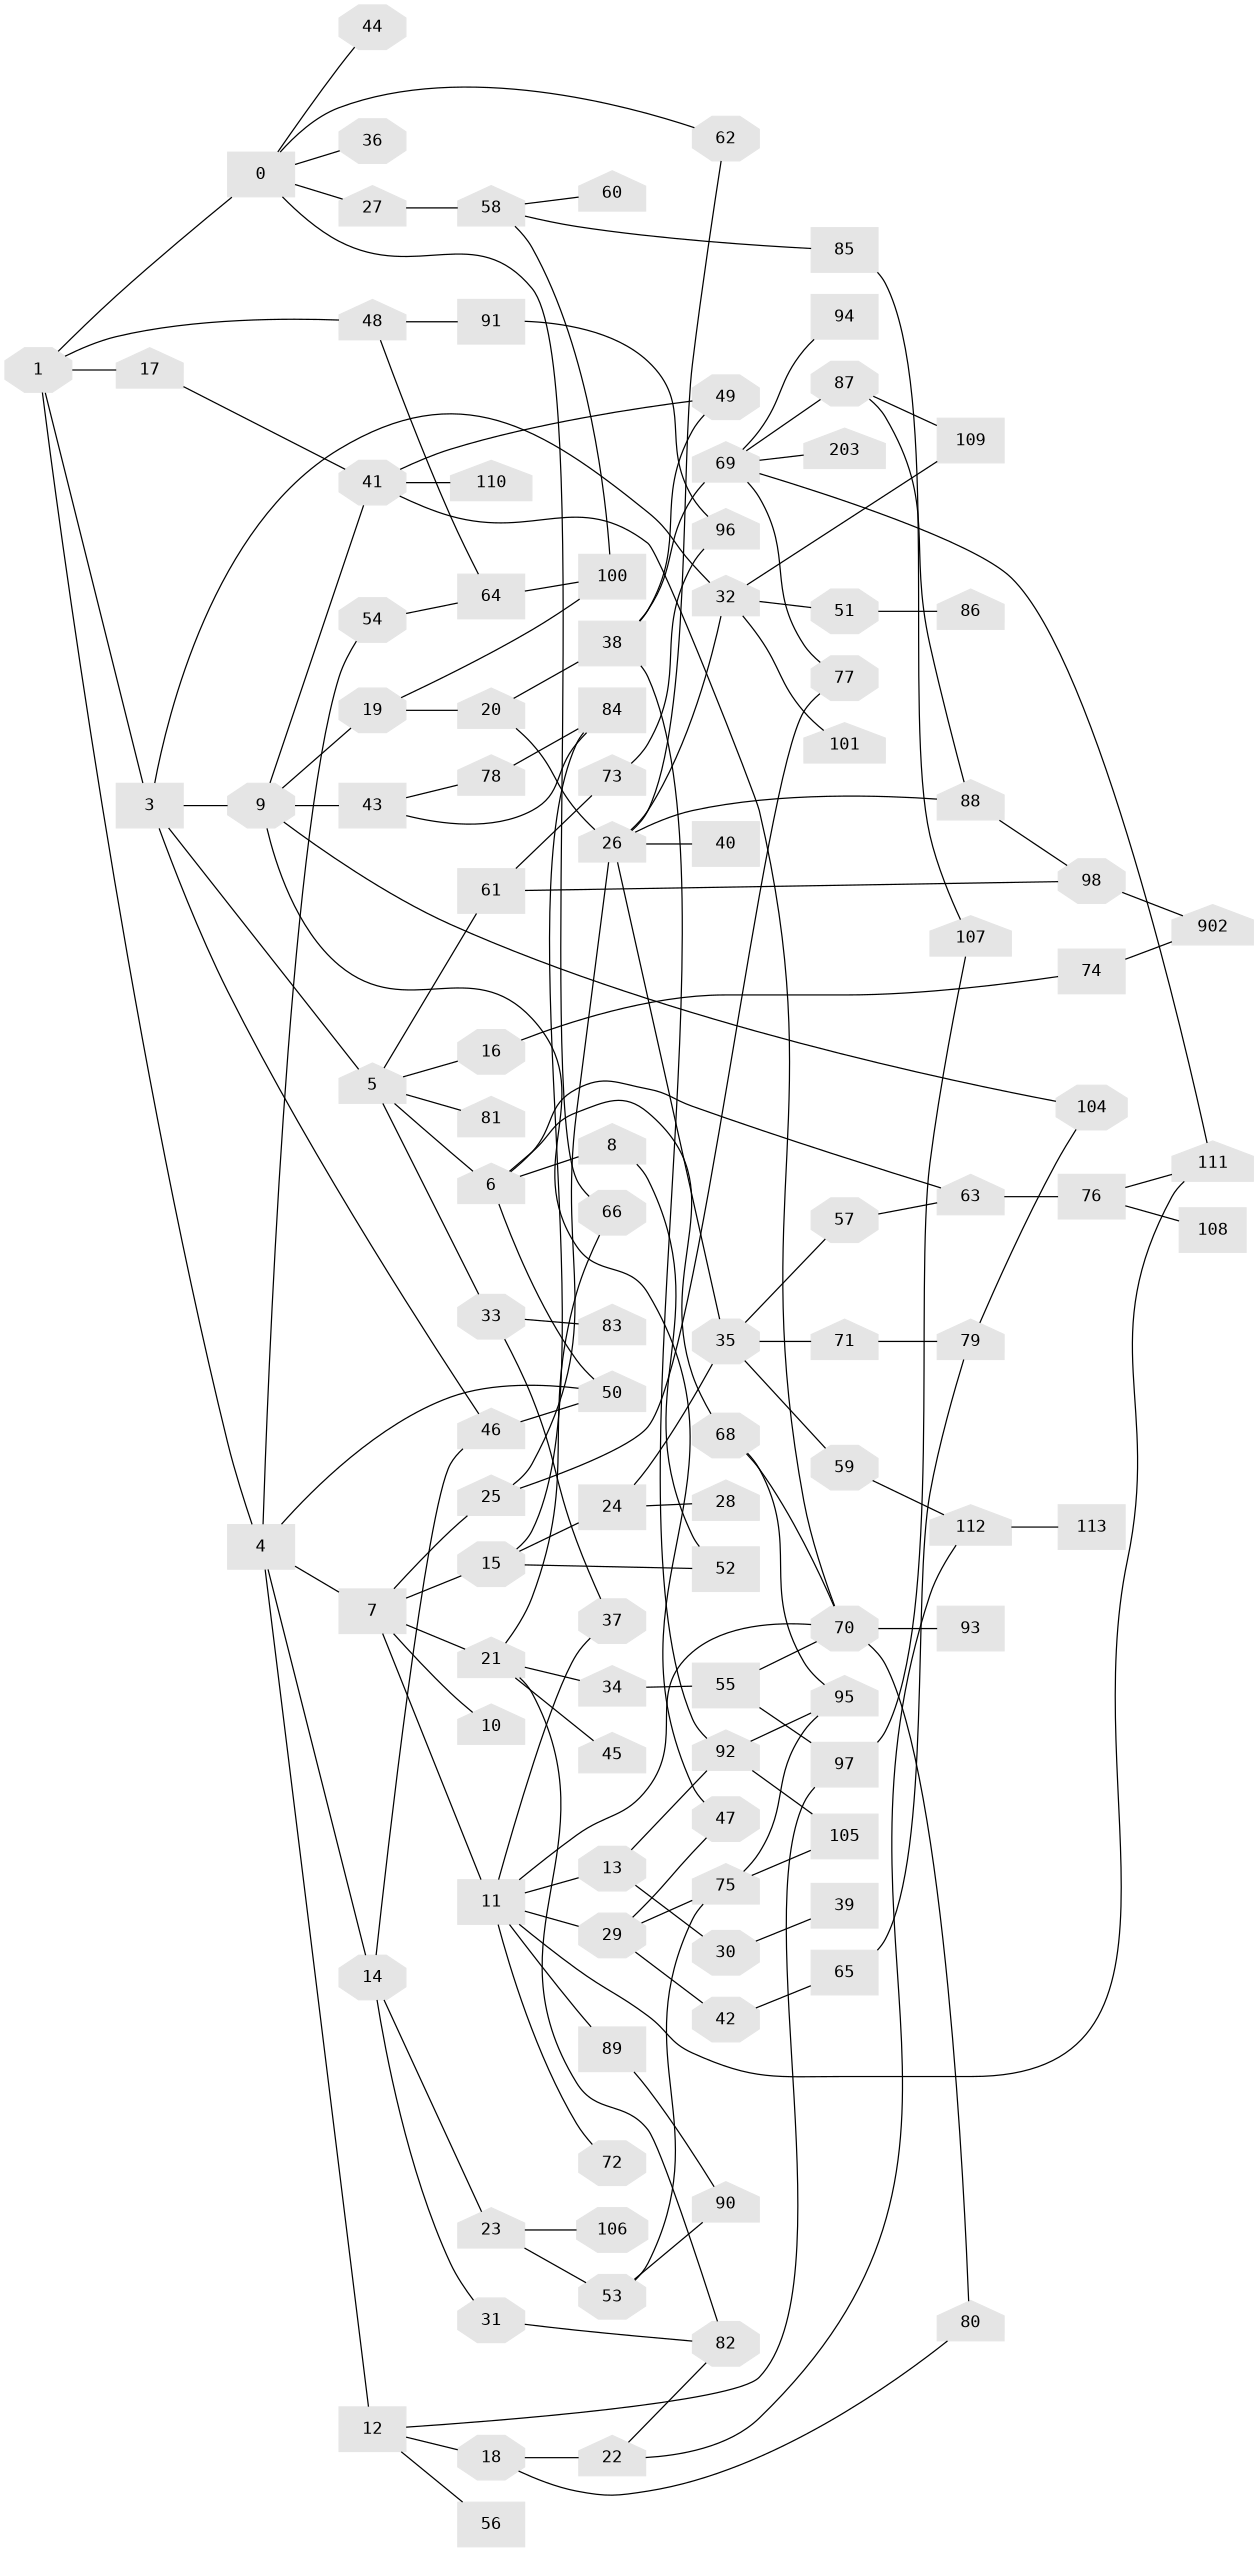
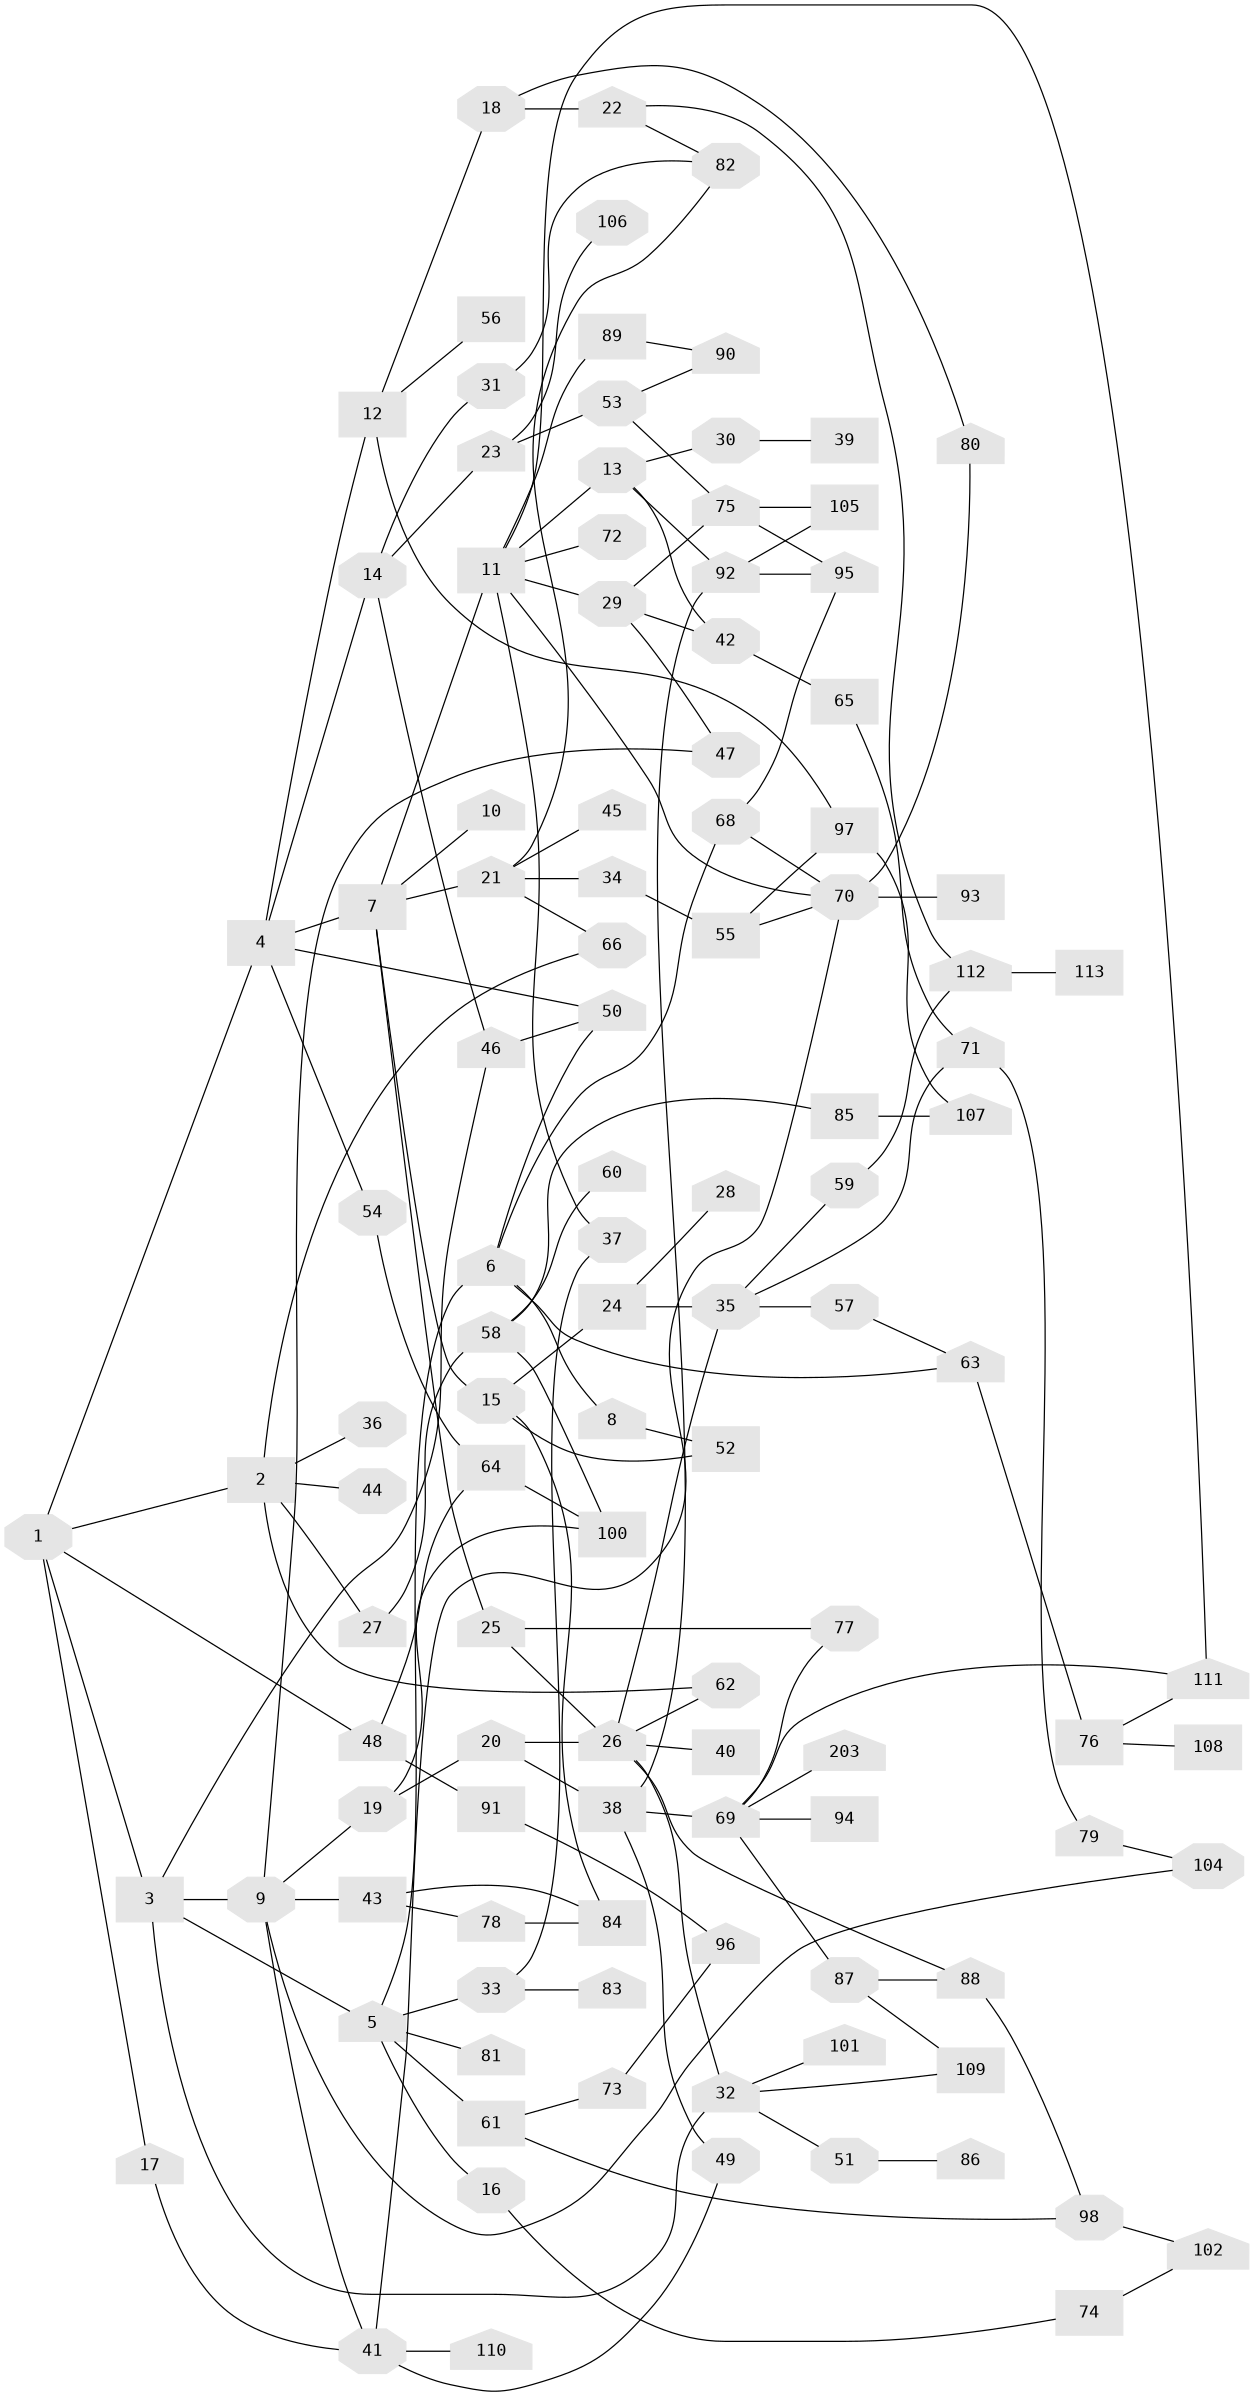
(261, 174) -> (261, 1480)
none -> (667, 544)
(1213, 927) -> (1208, 2251)
(920, 1671) -> (900, 874)
